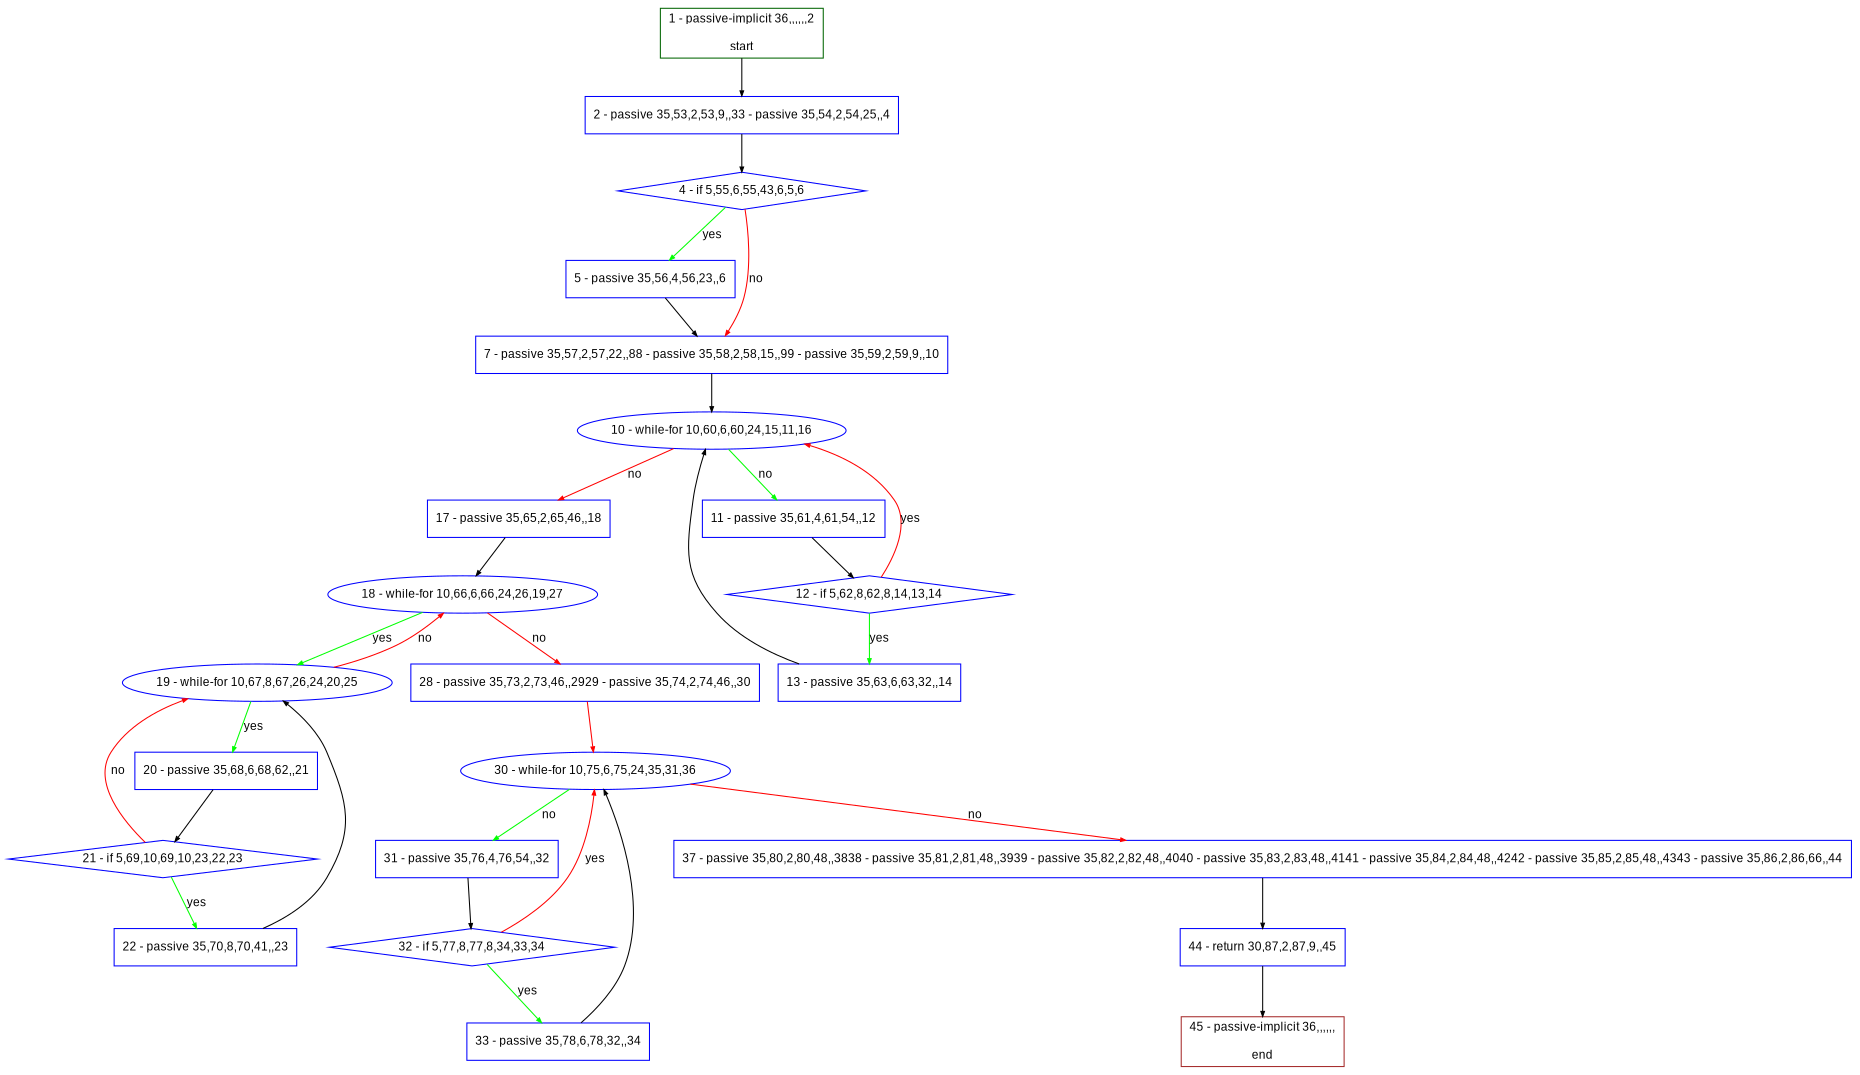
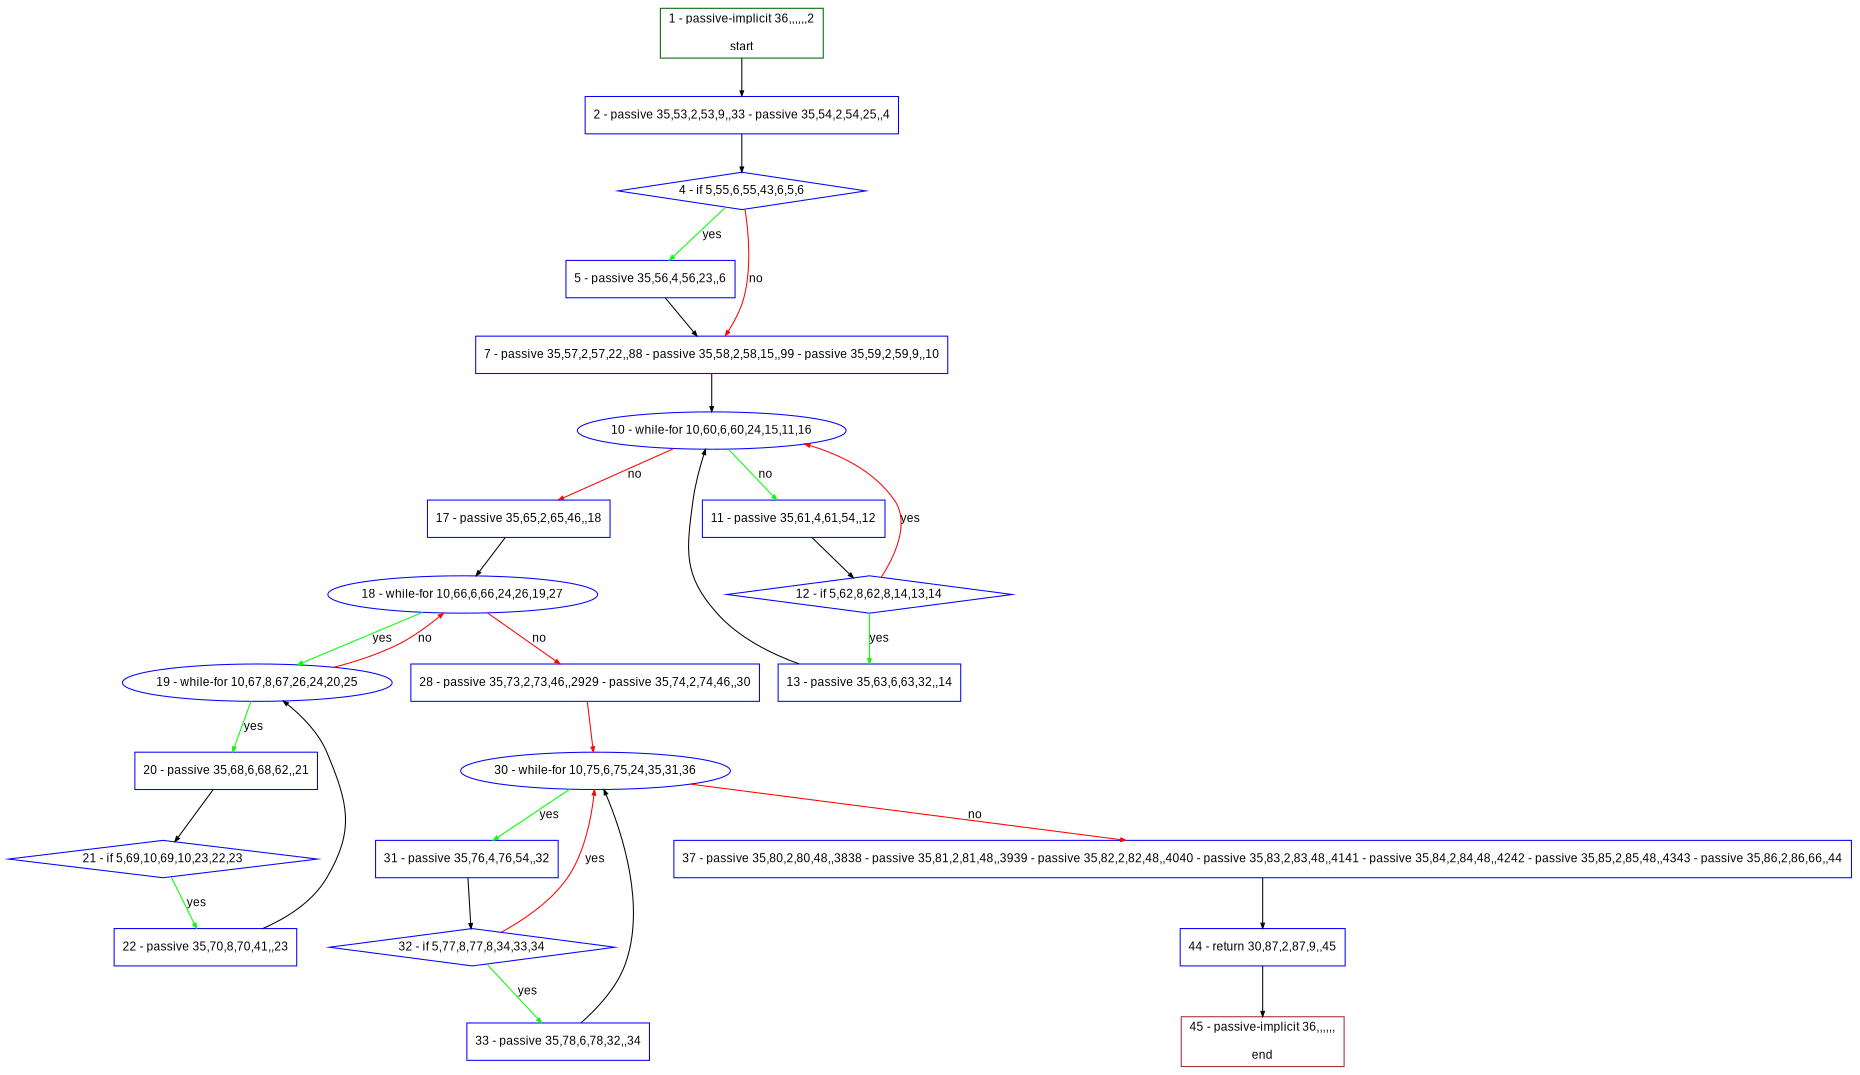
(108, 759) -> none
(549, 815) -> (549, 815)
